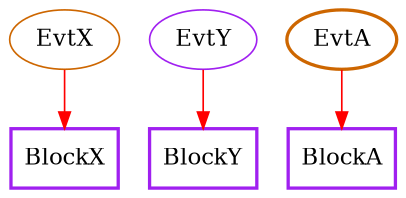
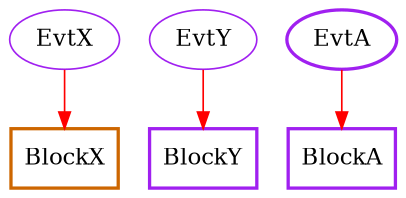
(65, 40) -> (65, 40)
(342, 40) -> (342, 40)
(65, 158) -> (65, 158)
